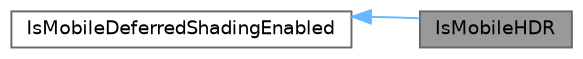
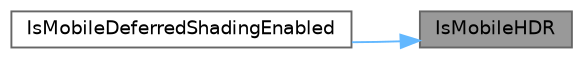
(395, 17) -> (376, 42)
